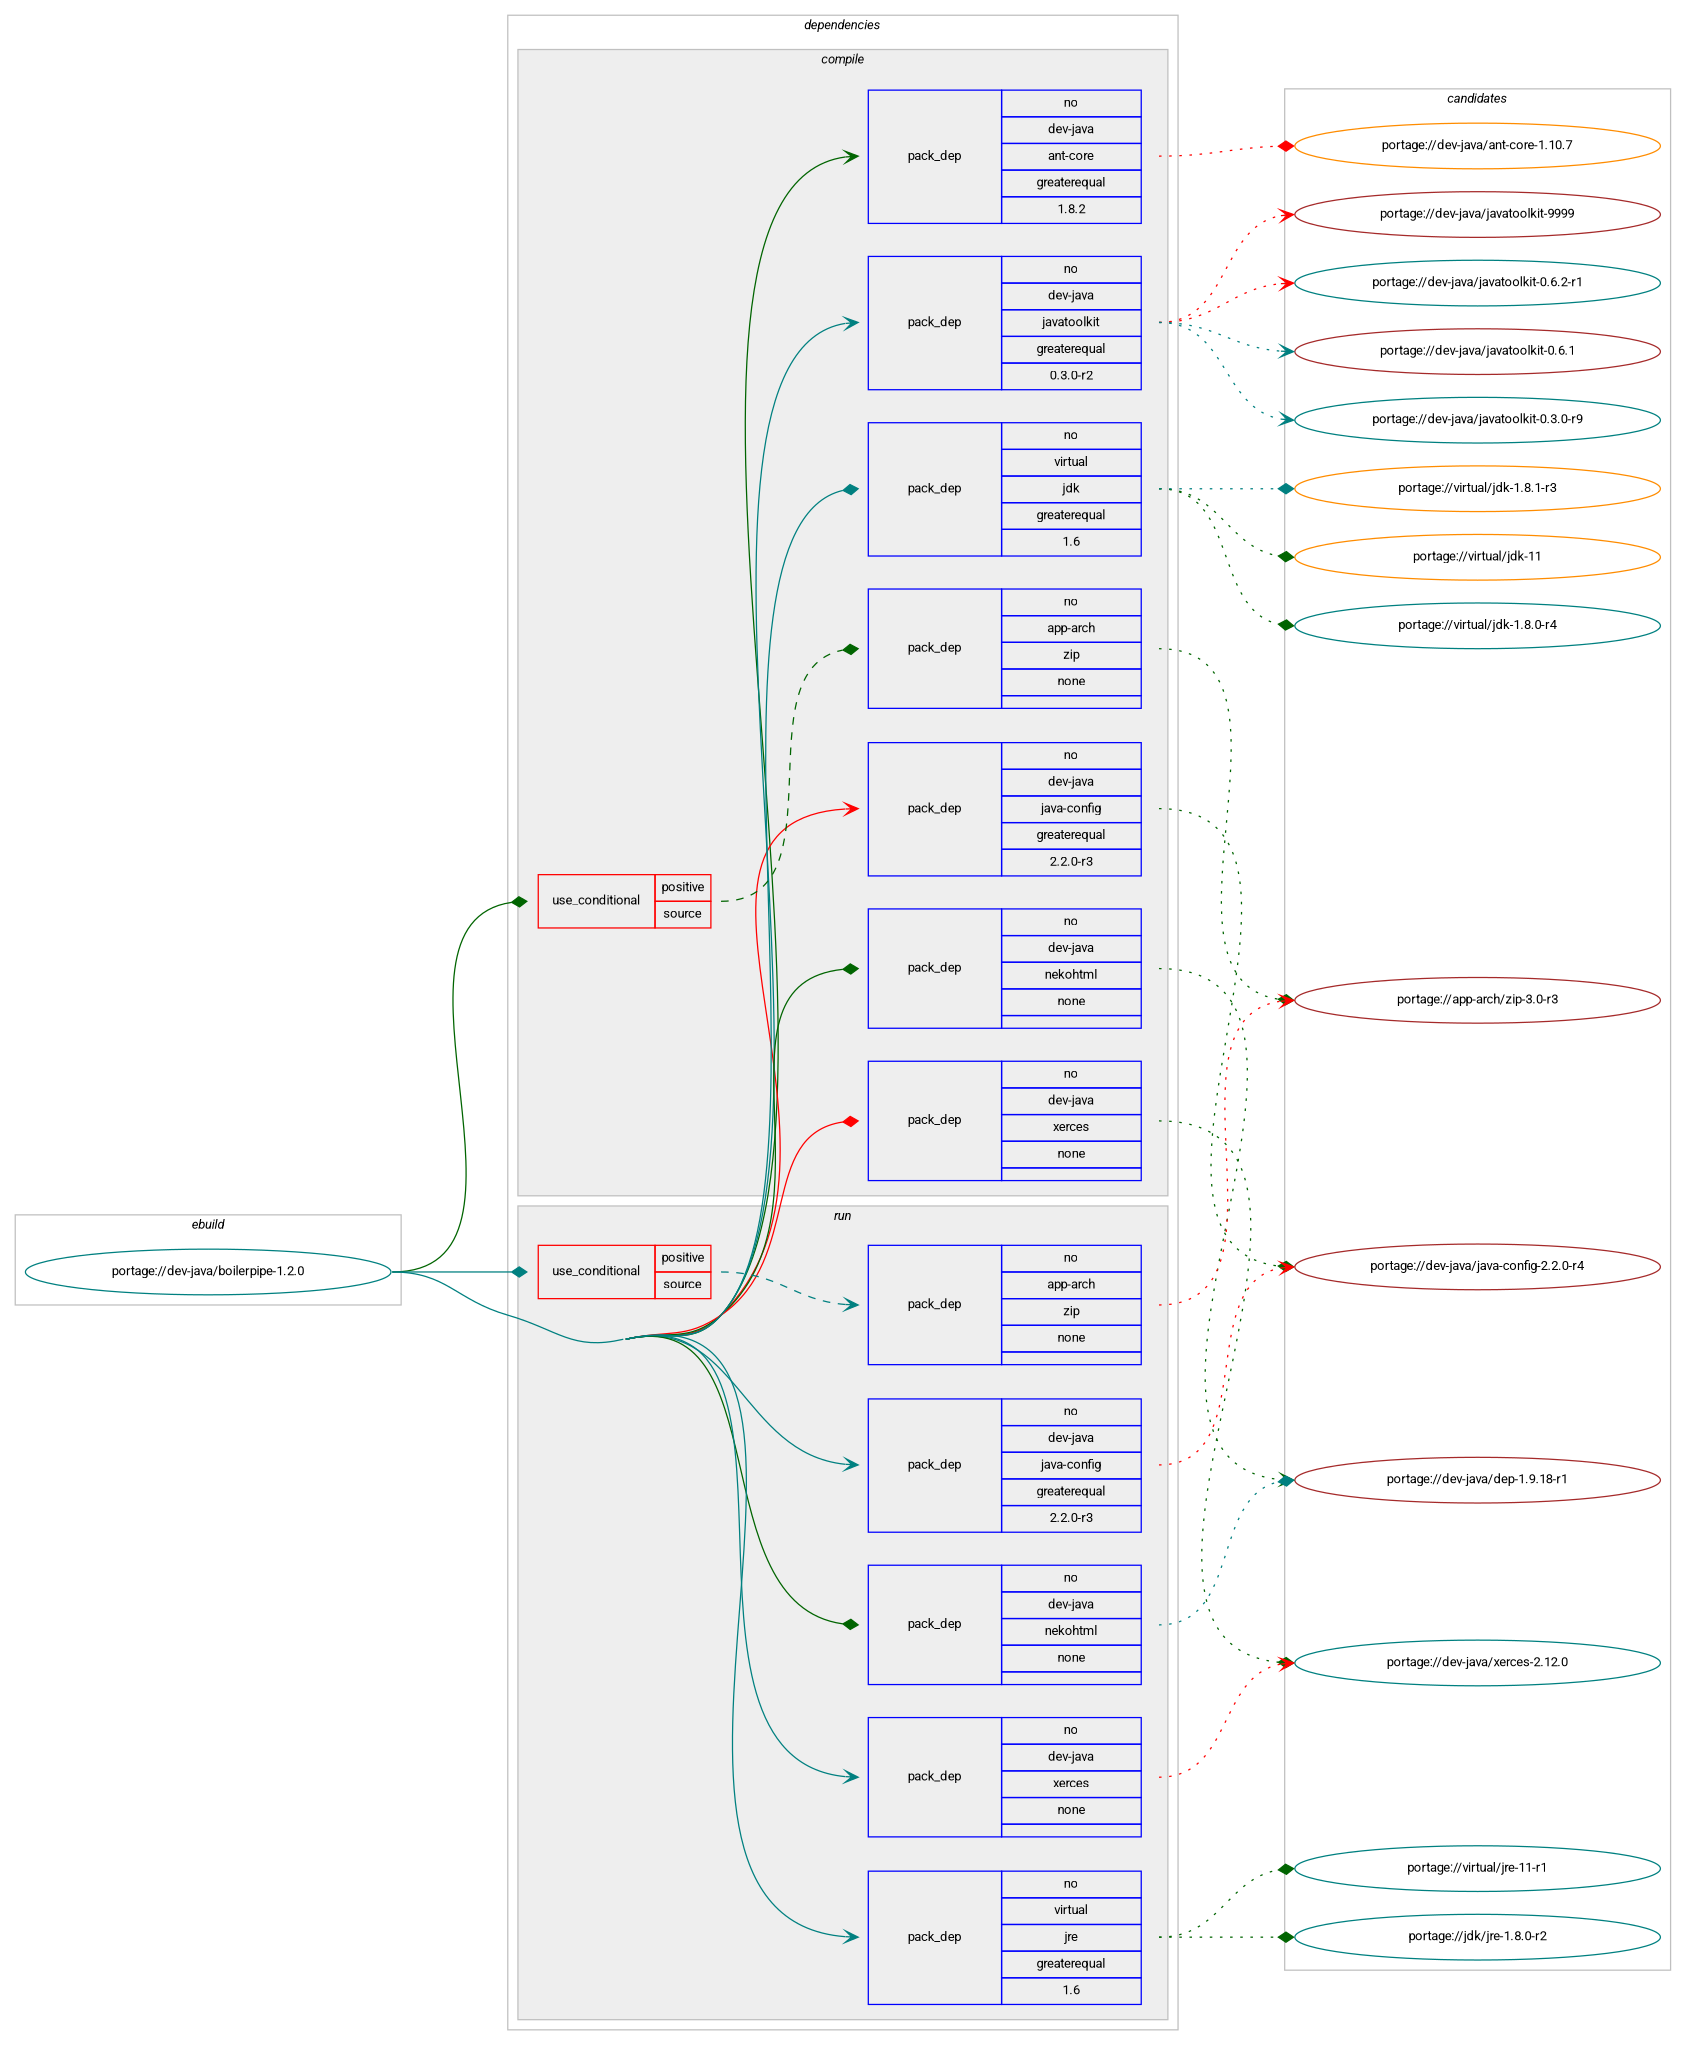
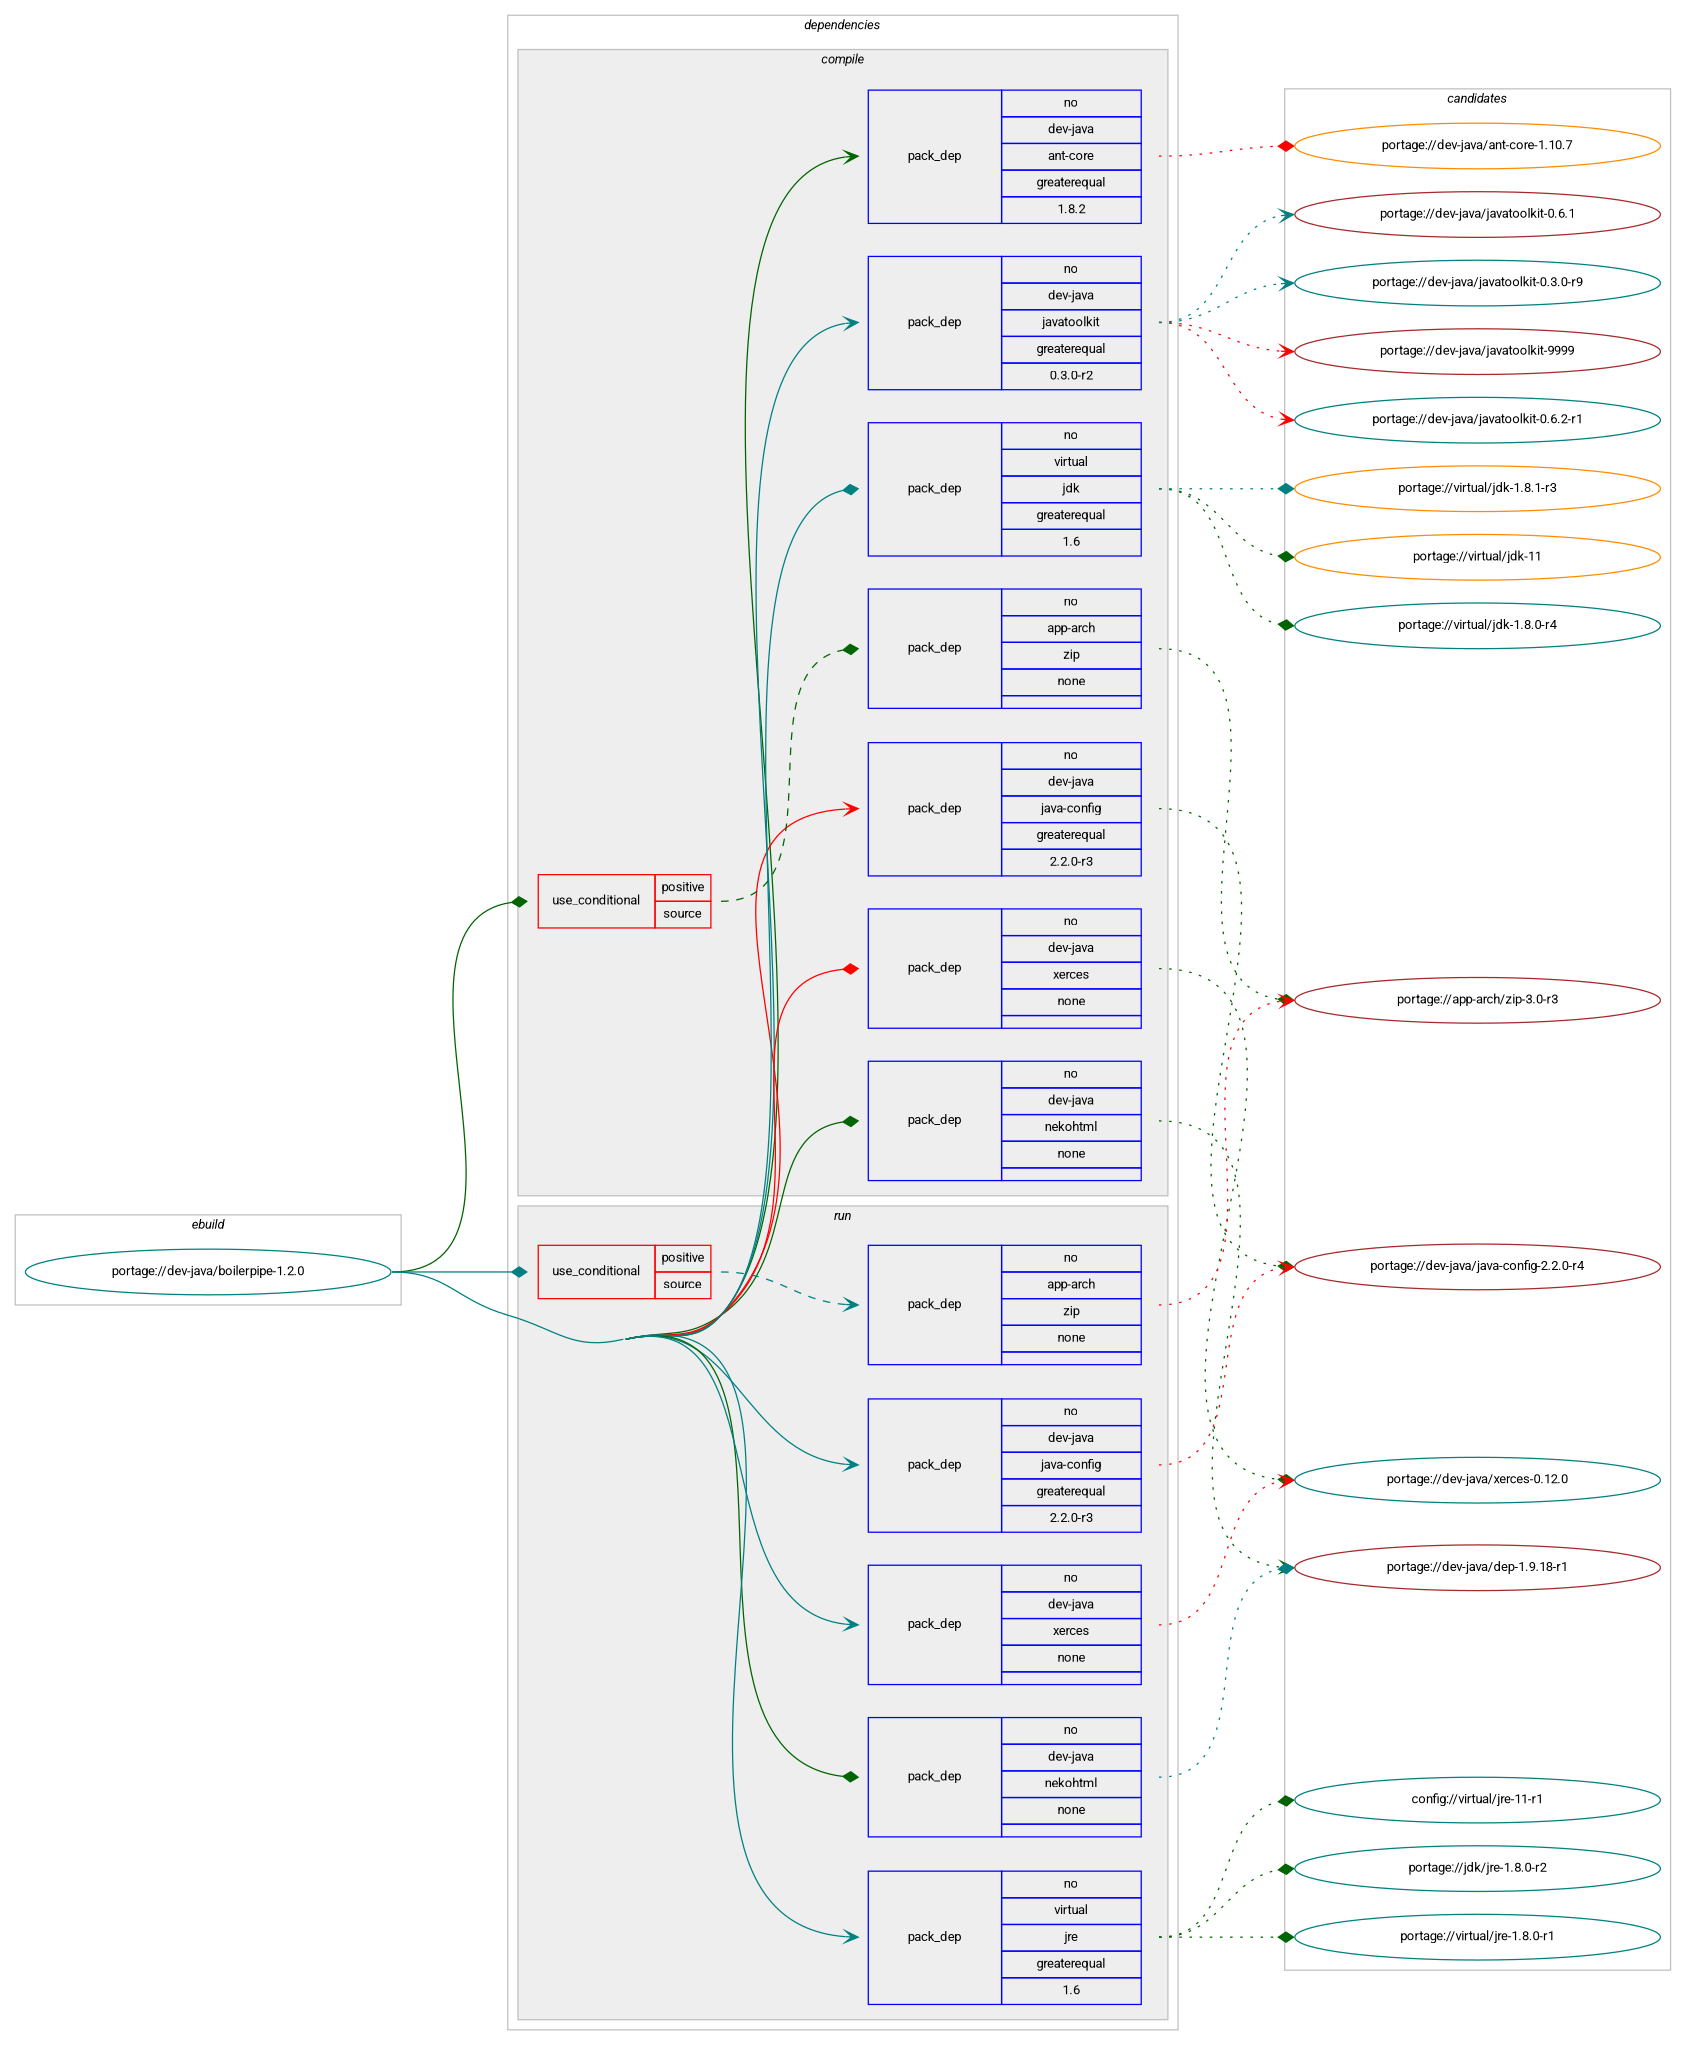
(1478, 1663) -> (1478, 1480)
(1478, 1869) -> (1478, 1800)
none -> (1478, 1937)
